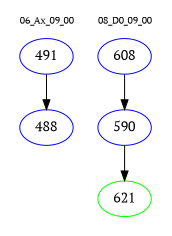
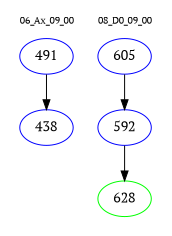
(125, 56) -> (125, 56)
(46, 128) -> (46, 128)
(125, 128) -> (125, 128)
(125, 199) -> (125, 199)
